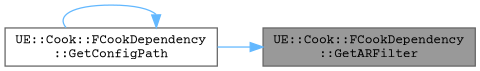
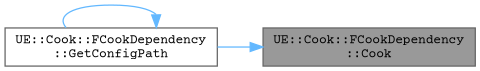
(369, 47) -> (369, 47)
